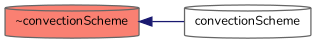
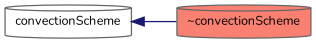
(168, 22) -> (160, 22)
